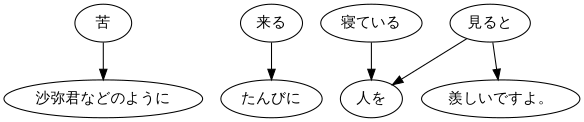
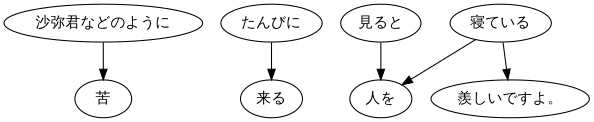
(103, 56) -> (103, 56)
(272, 56) -> (272, 56)
(495, 56) -> (505, 56)
